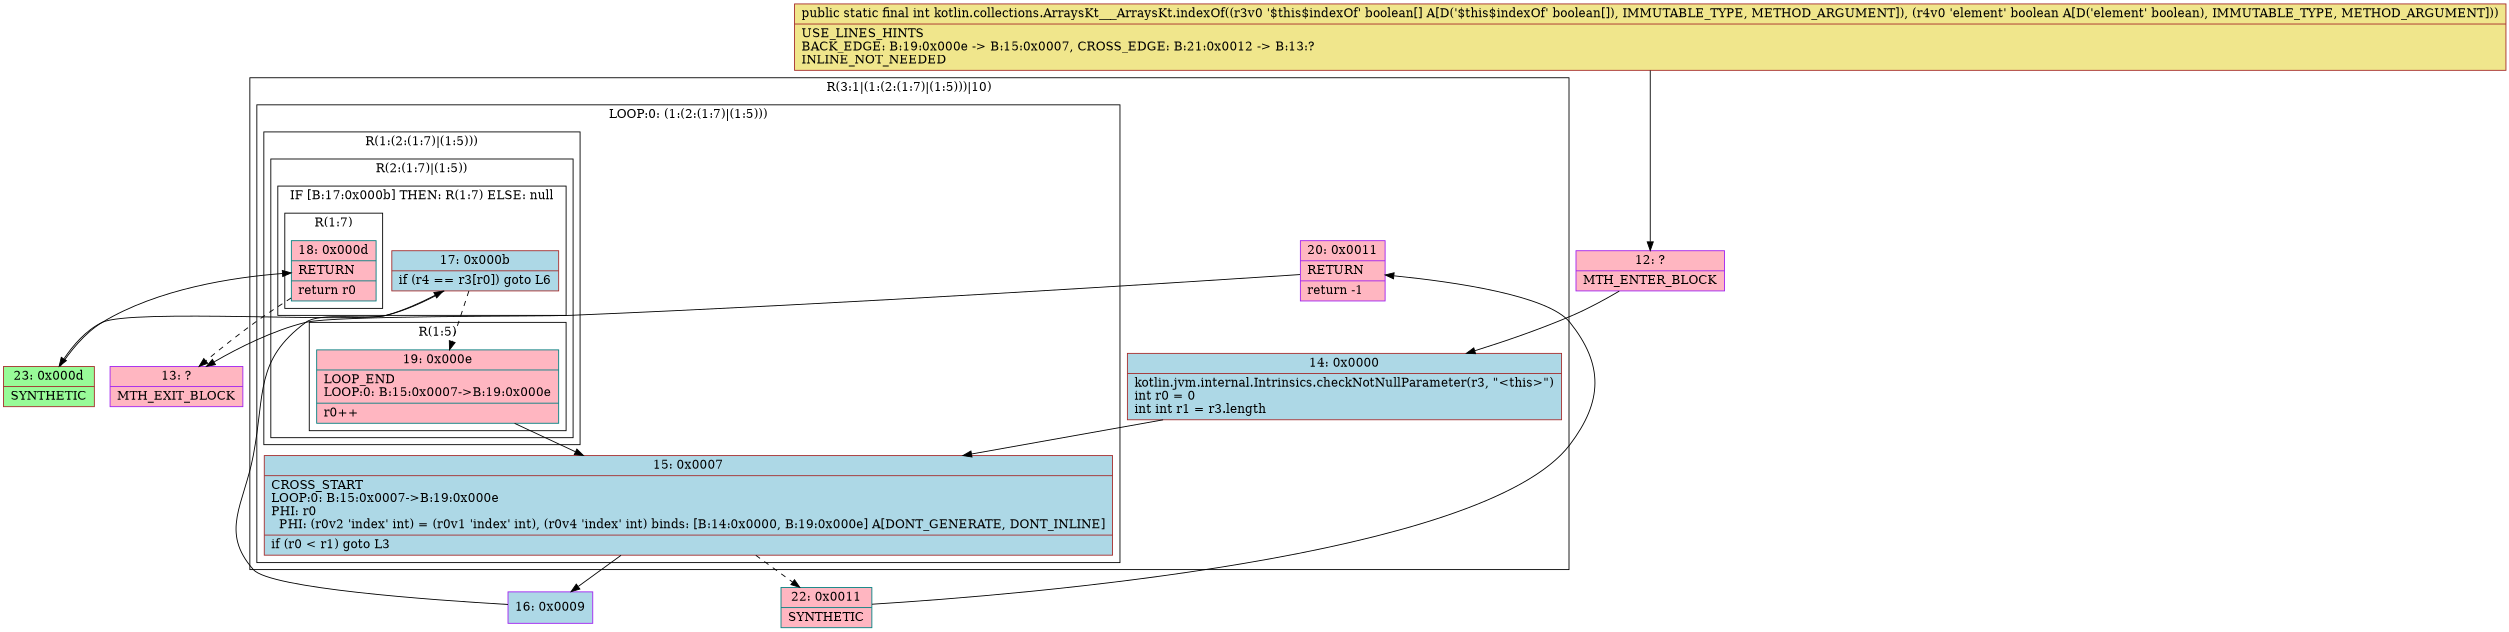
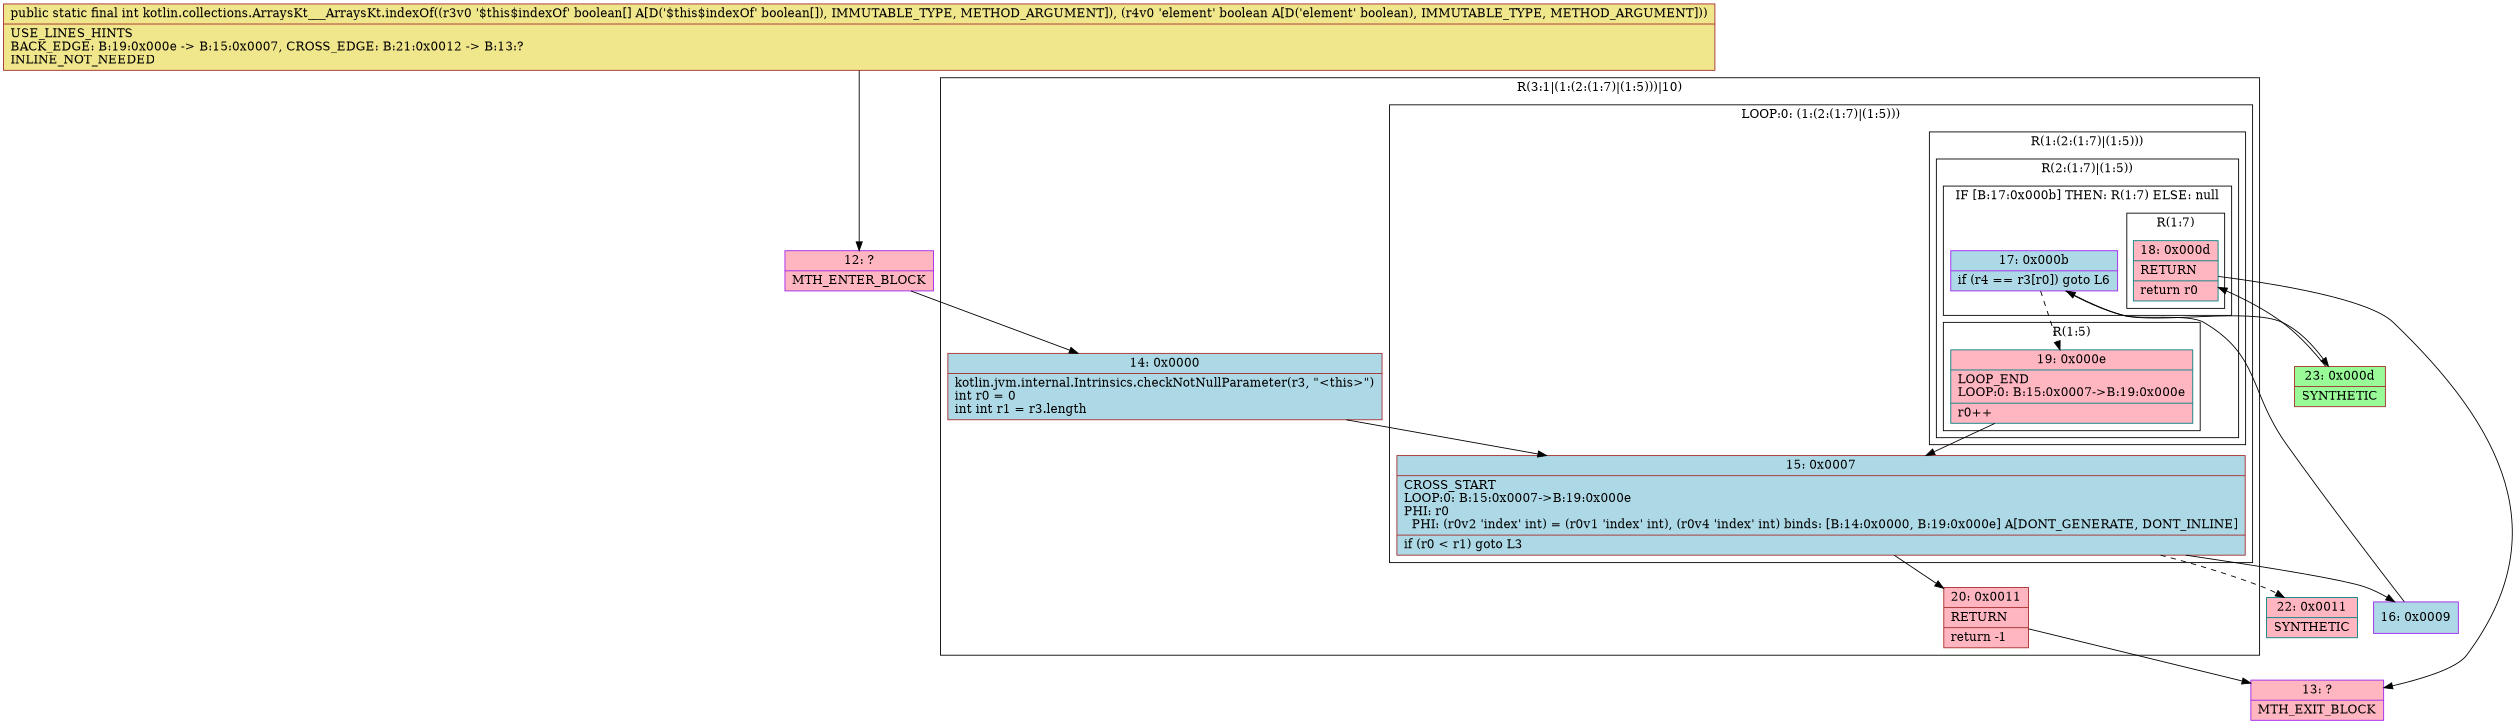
(475, 271) -> (2034, 271)
(1343, 271) -> (1986, 618)
(243, 331) -> (2481, 430)
(1389, 532) -> (1915, 569)
